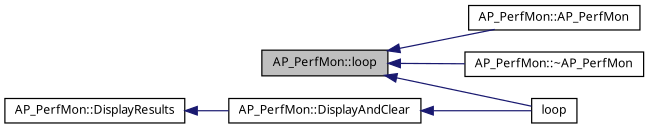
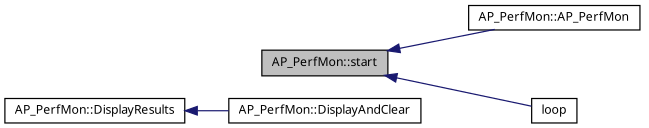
(325, 63) -> (325, 63)
(554, 64) -> none
(483, 111) -> none
